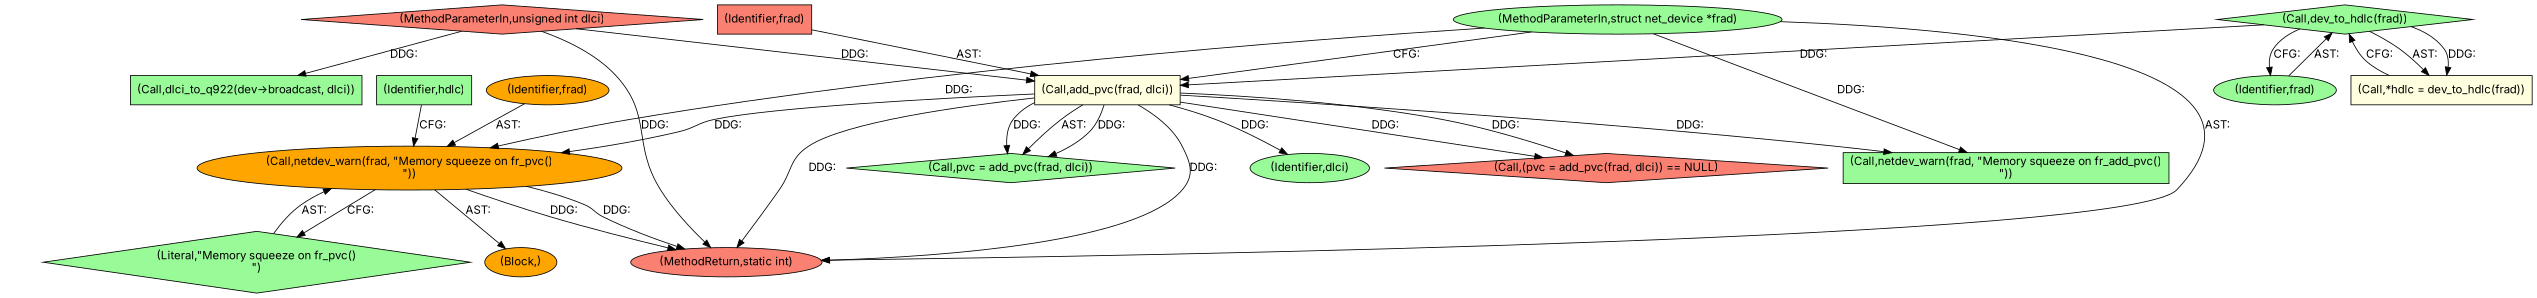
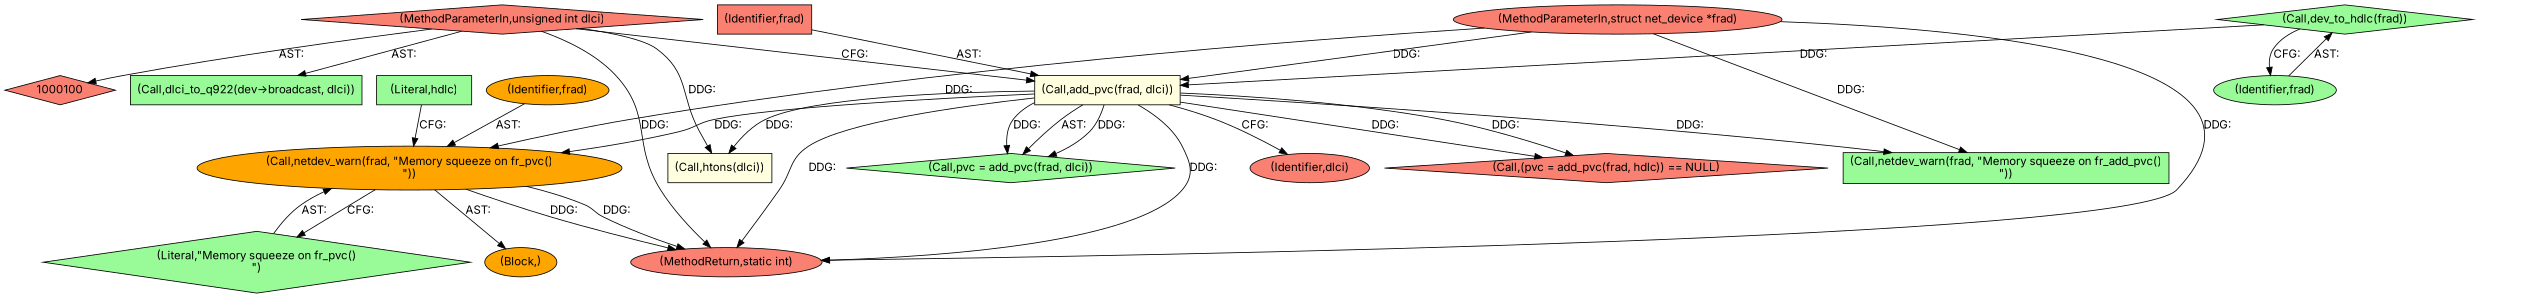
(1618, 20) -> (1618, 20)
(405, 55) -> (405, 55)
(856, 55) -> (856, 55)
(1408, 55) -> (1408, 55)
none -> (60, 90)
(424, 90) -> (424, 90)
(2442, 90) -> none
(1257, 126) -> (1257, 126)
(2219, 126) -> (2219, 126)
none -> (720, 168)
(1310, 168) -> (1310, 168)
(1606, 168) -> (1606, 168)
